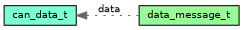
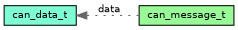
(189, 15) -> (187, 15)
